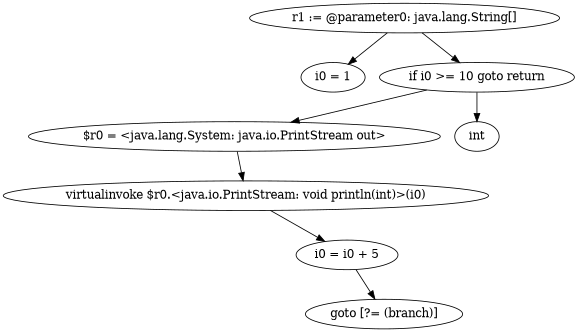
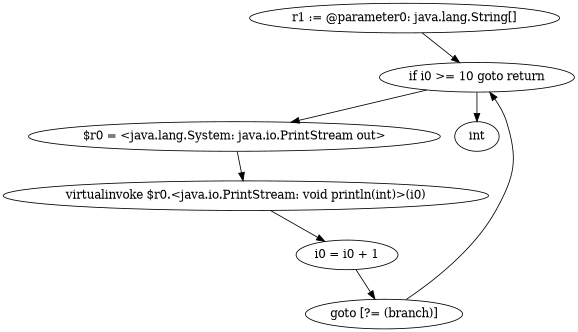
(333, 77) -> none
none -> (493, 214)
(347, 255) -> (347, 255)
